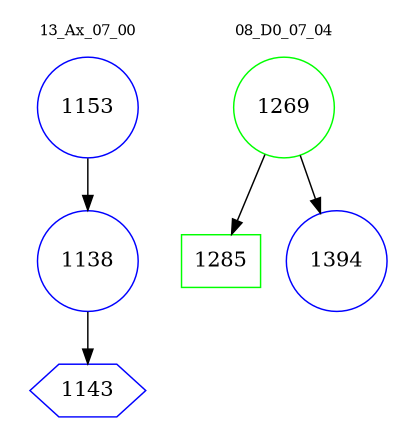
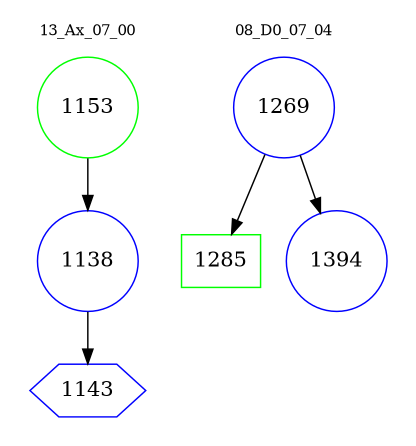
(88, 108) -> (88, 108)
(284, 108) -> (284, 108)
